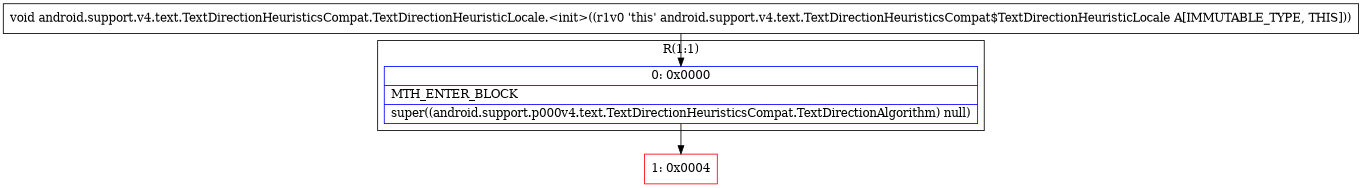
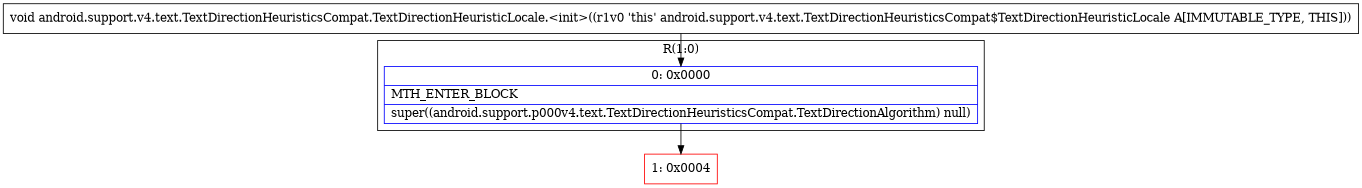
(681, 50) -> (681, 50)
